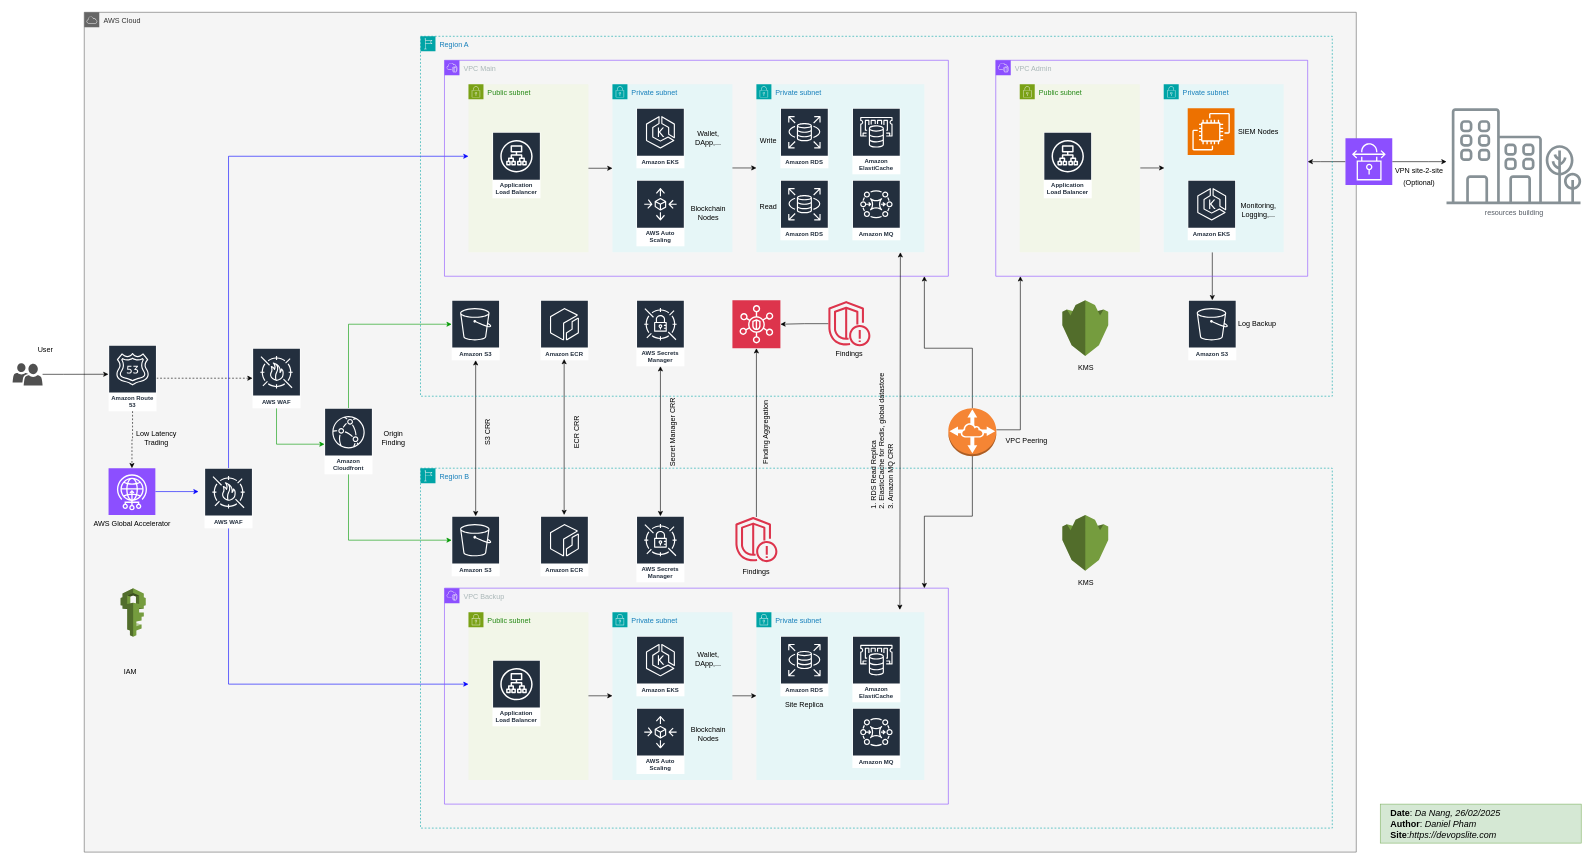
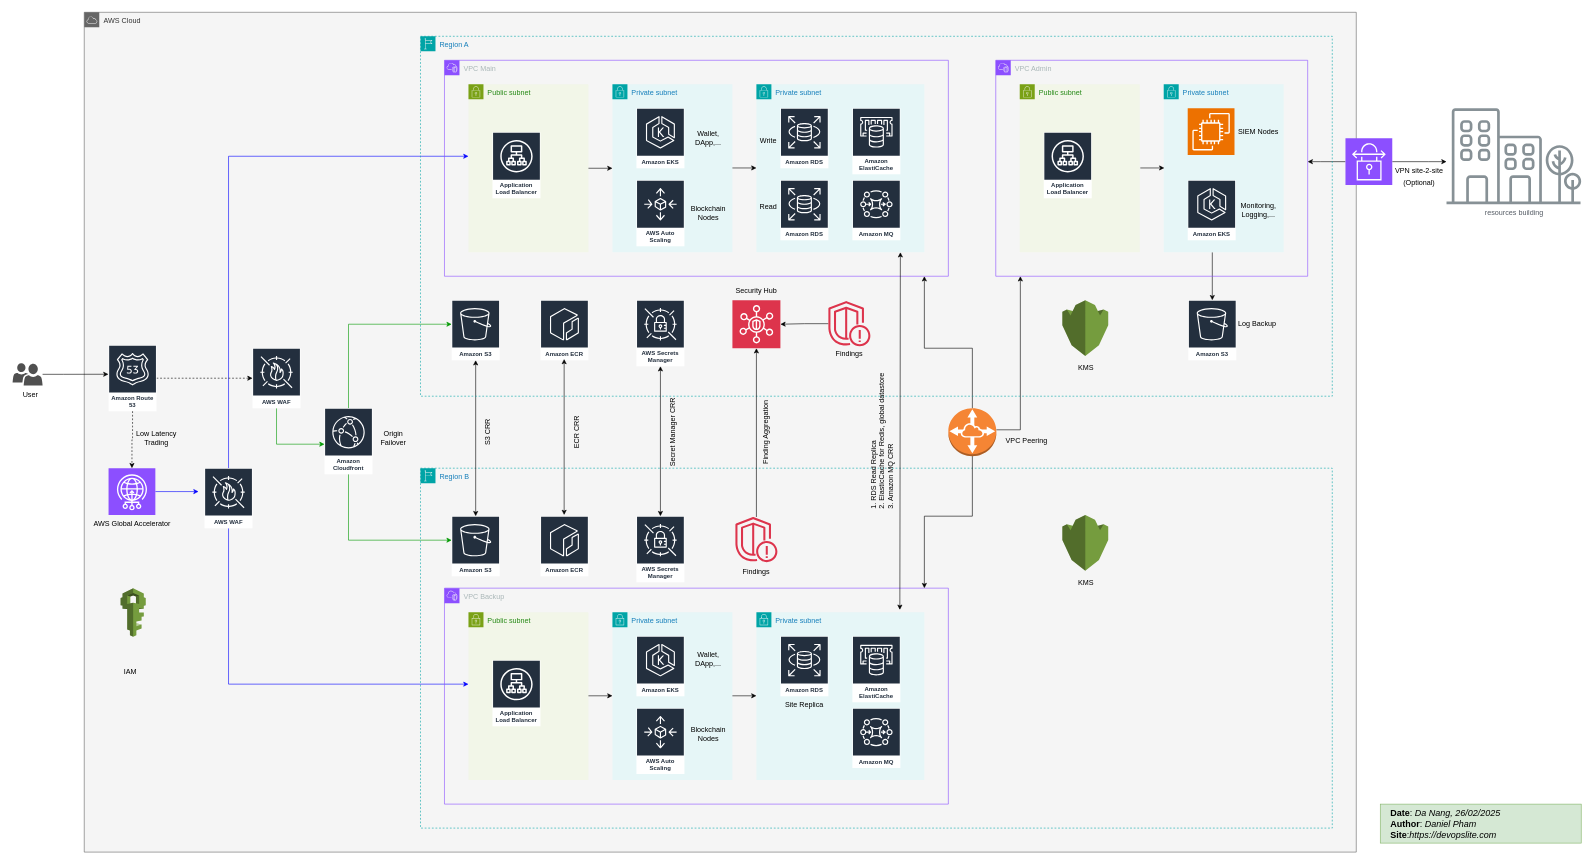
none -> (756, 291)
(45, 350) -> (30, 395)
(393, 438) -> (393, 438)
